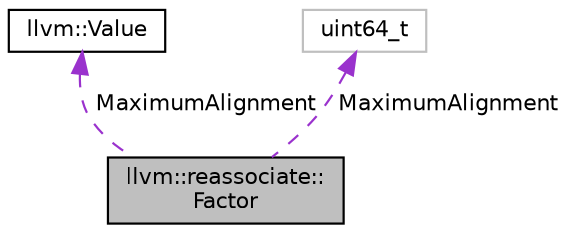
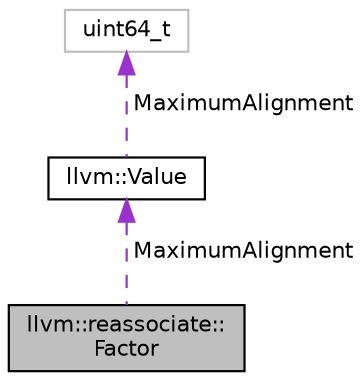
(314, 119) -> (127, 116)
